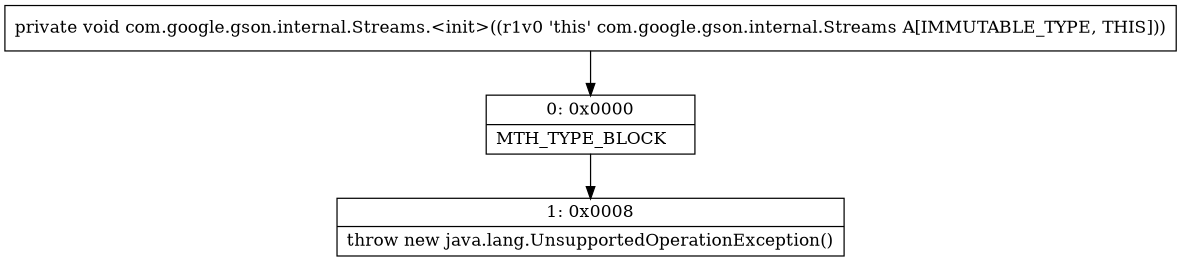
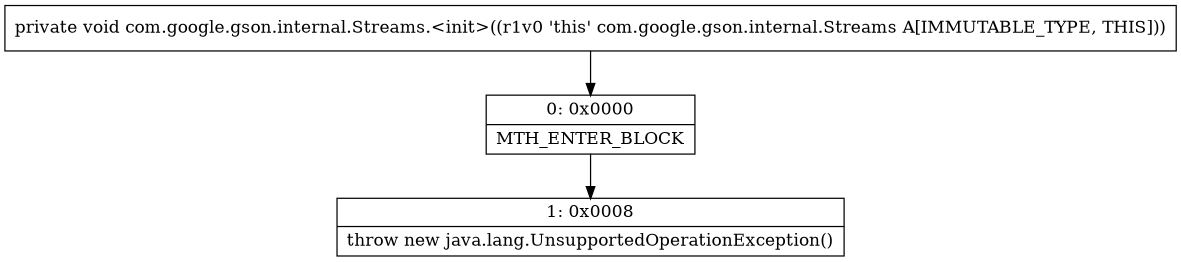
(581, 139) -> (591, 139)
